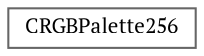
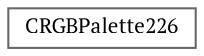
(102, 28) -> (102, 28)
